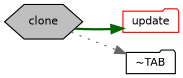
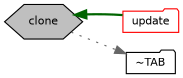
(93, 29) -> (105, 14)
